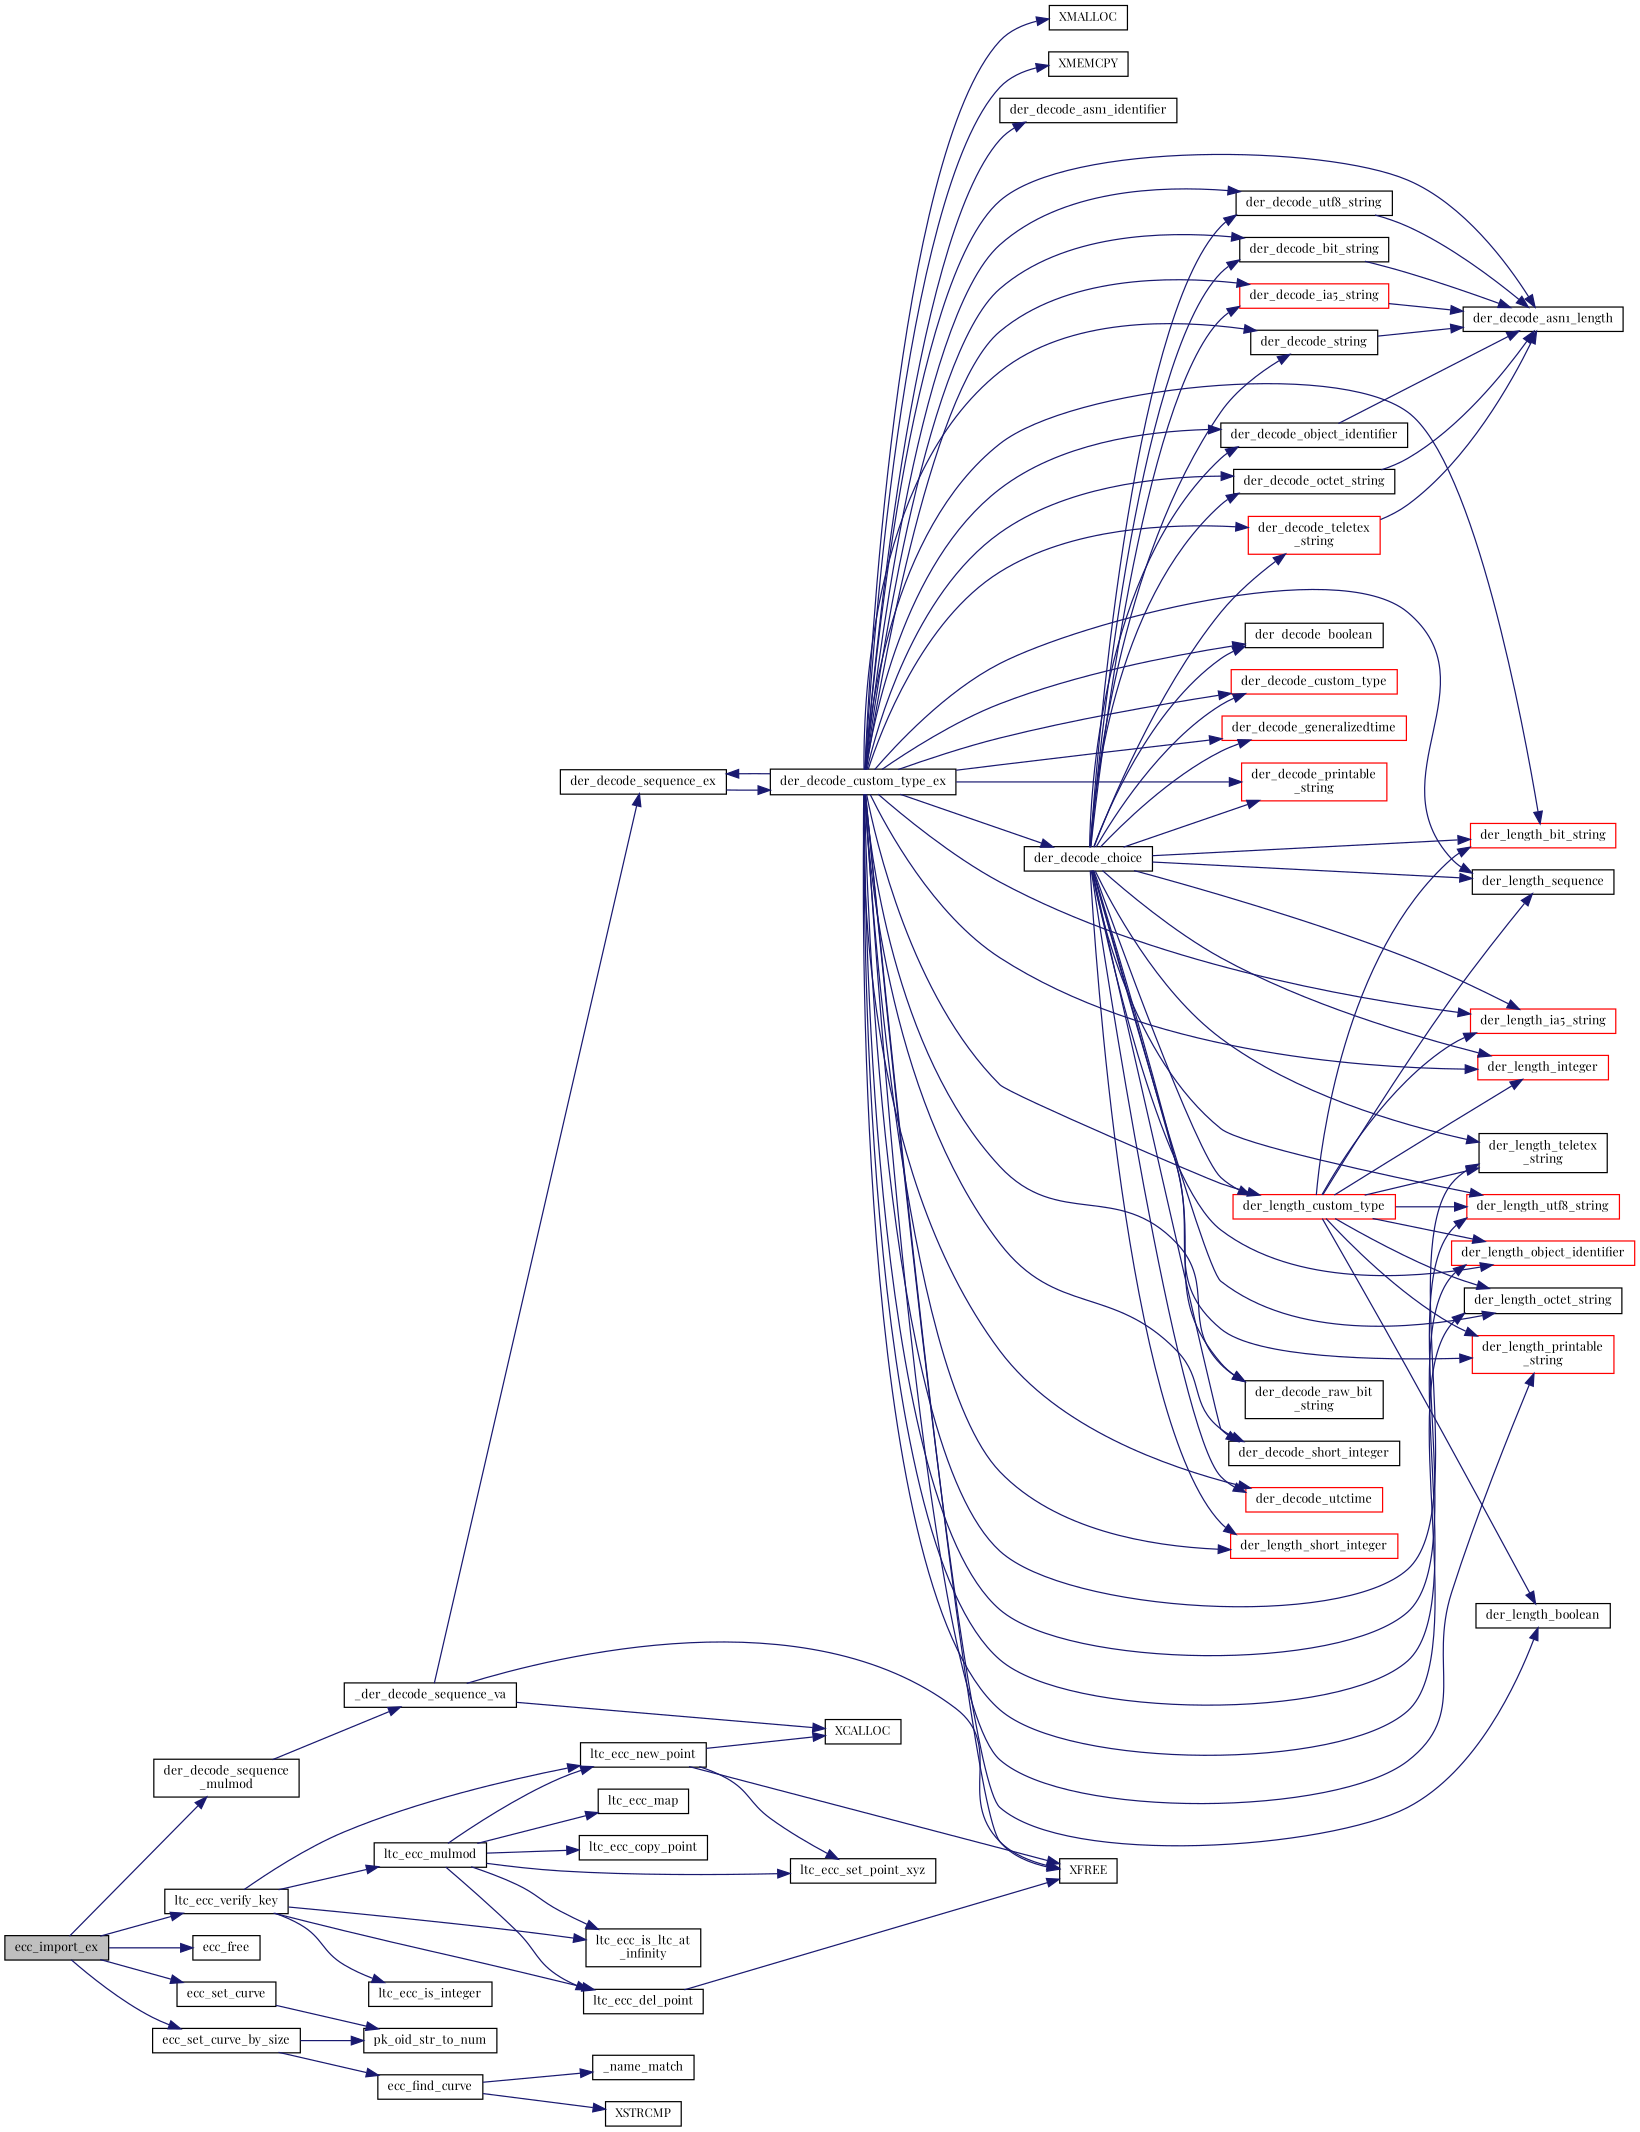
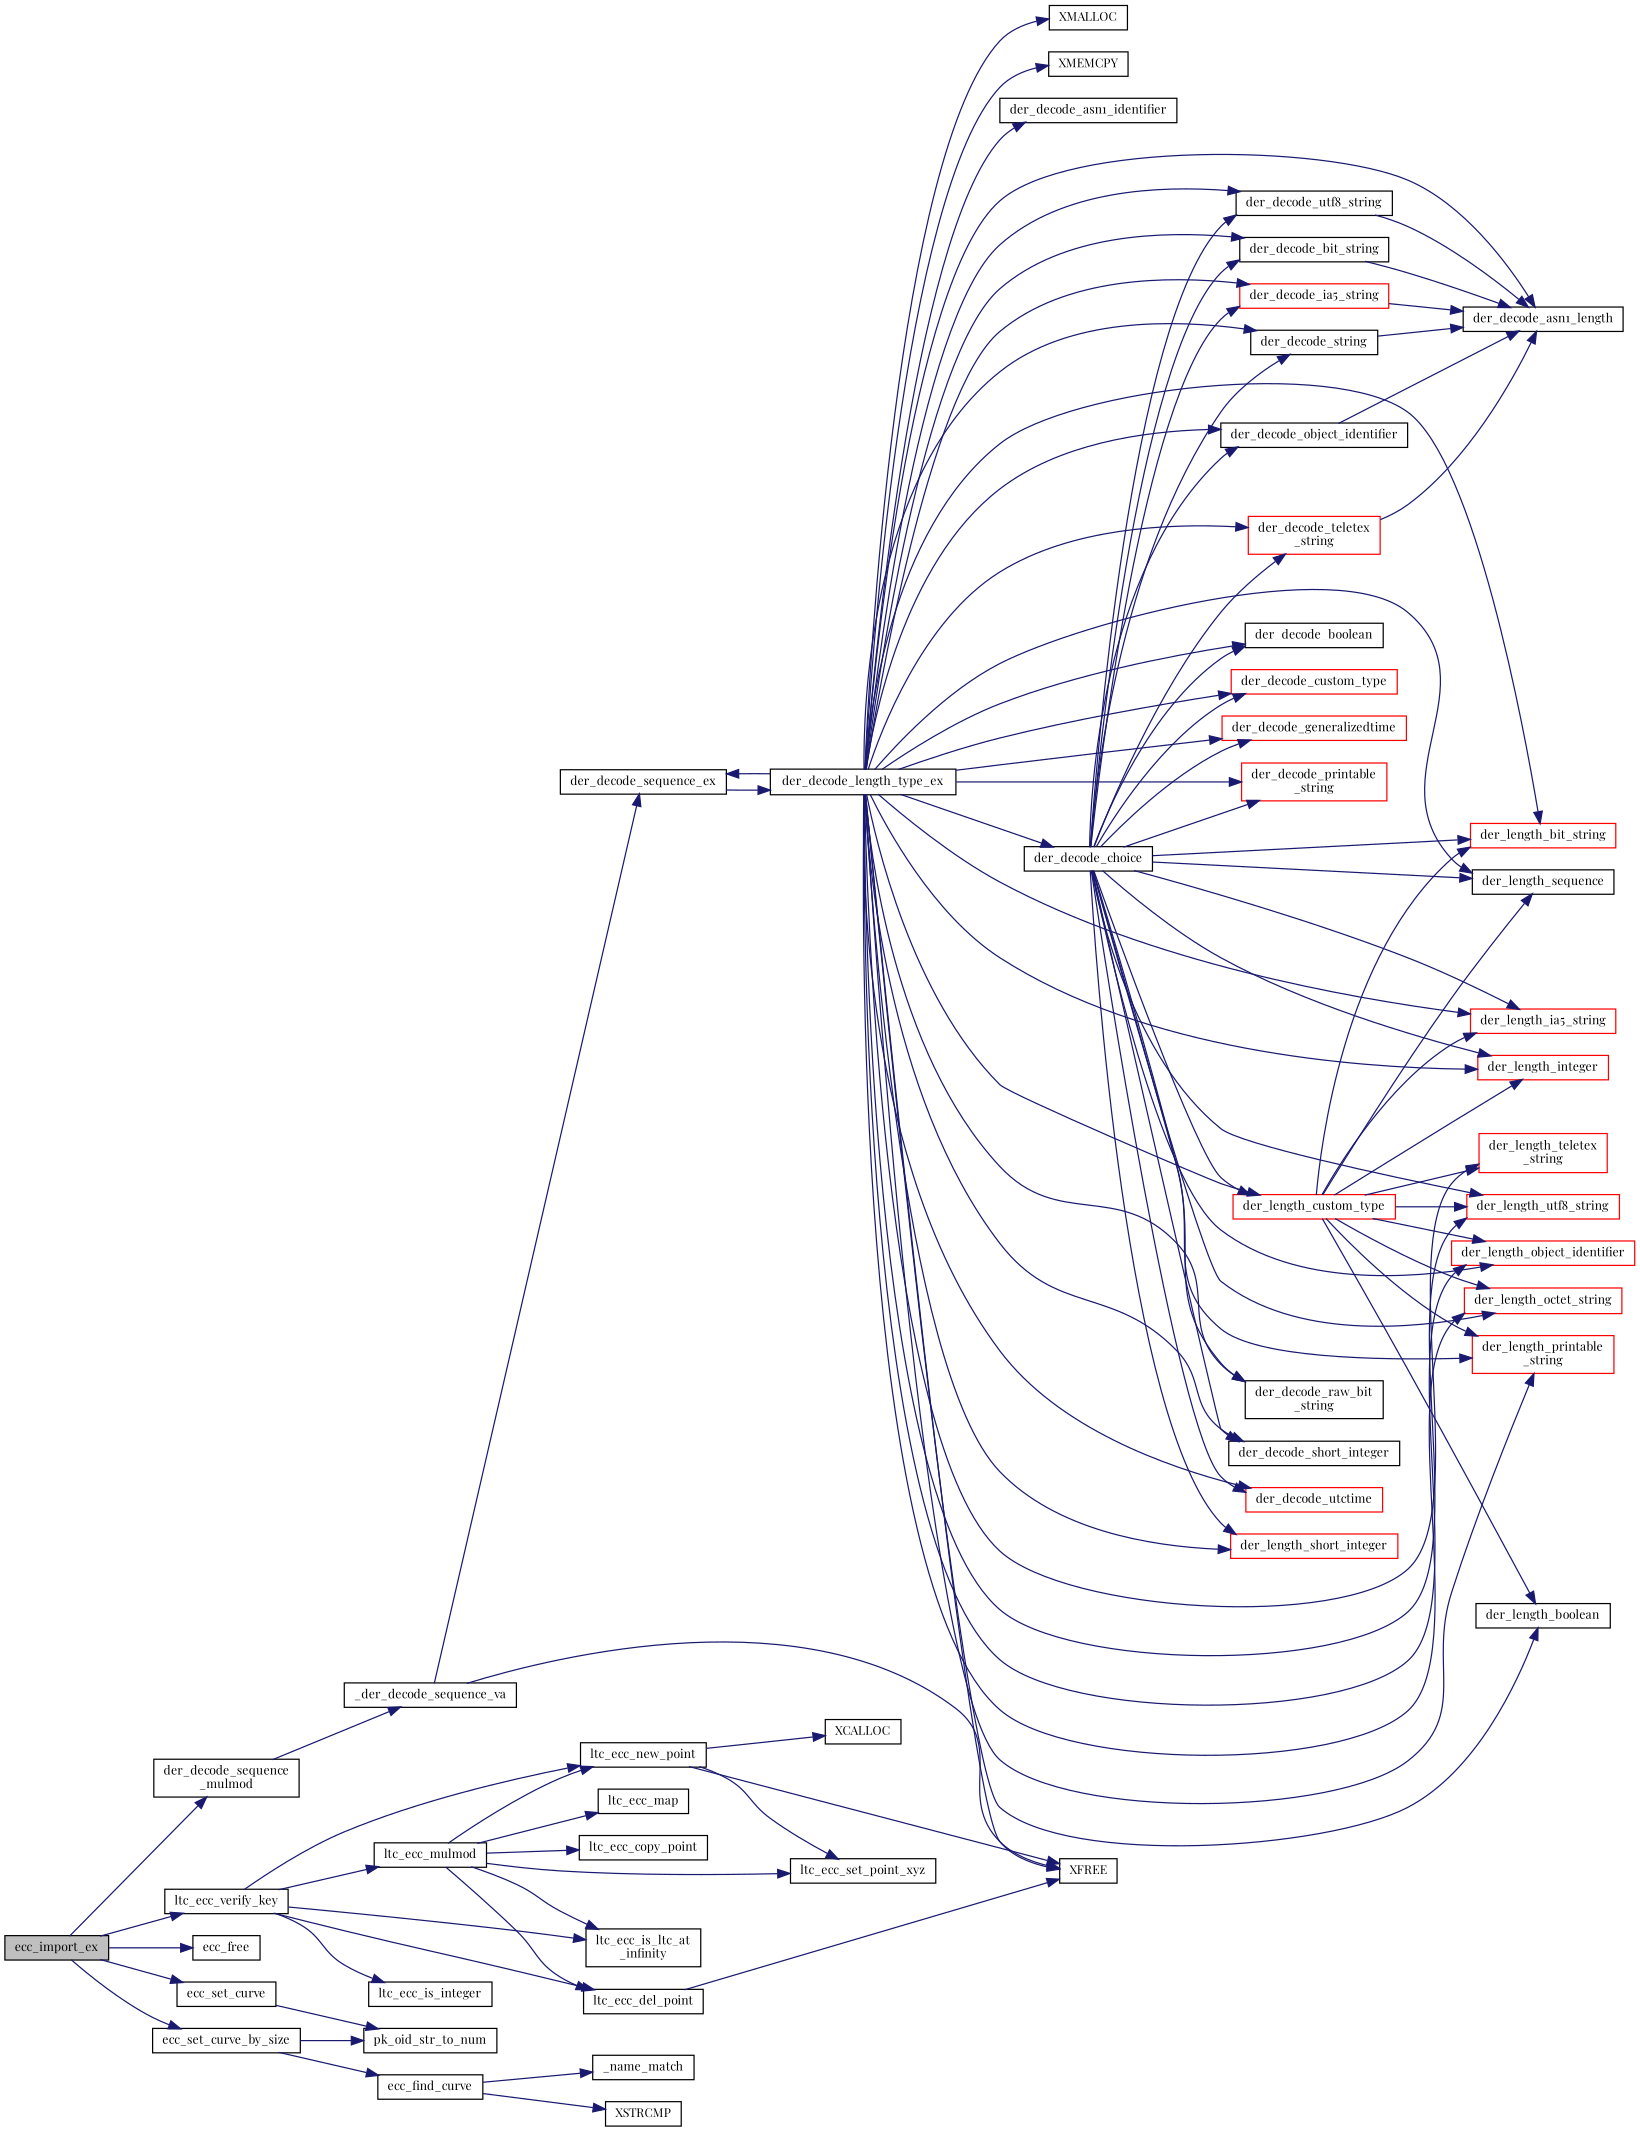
(1314, 482) -> none
(863, 782) -> (863, 782)
(1255, 1061) -> none
(1543, 1153) -> (1543, 1153)
(1543, 1301) -> (1543, 1301)
(665, 1715) -> none
